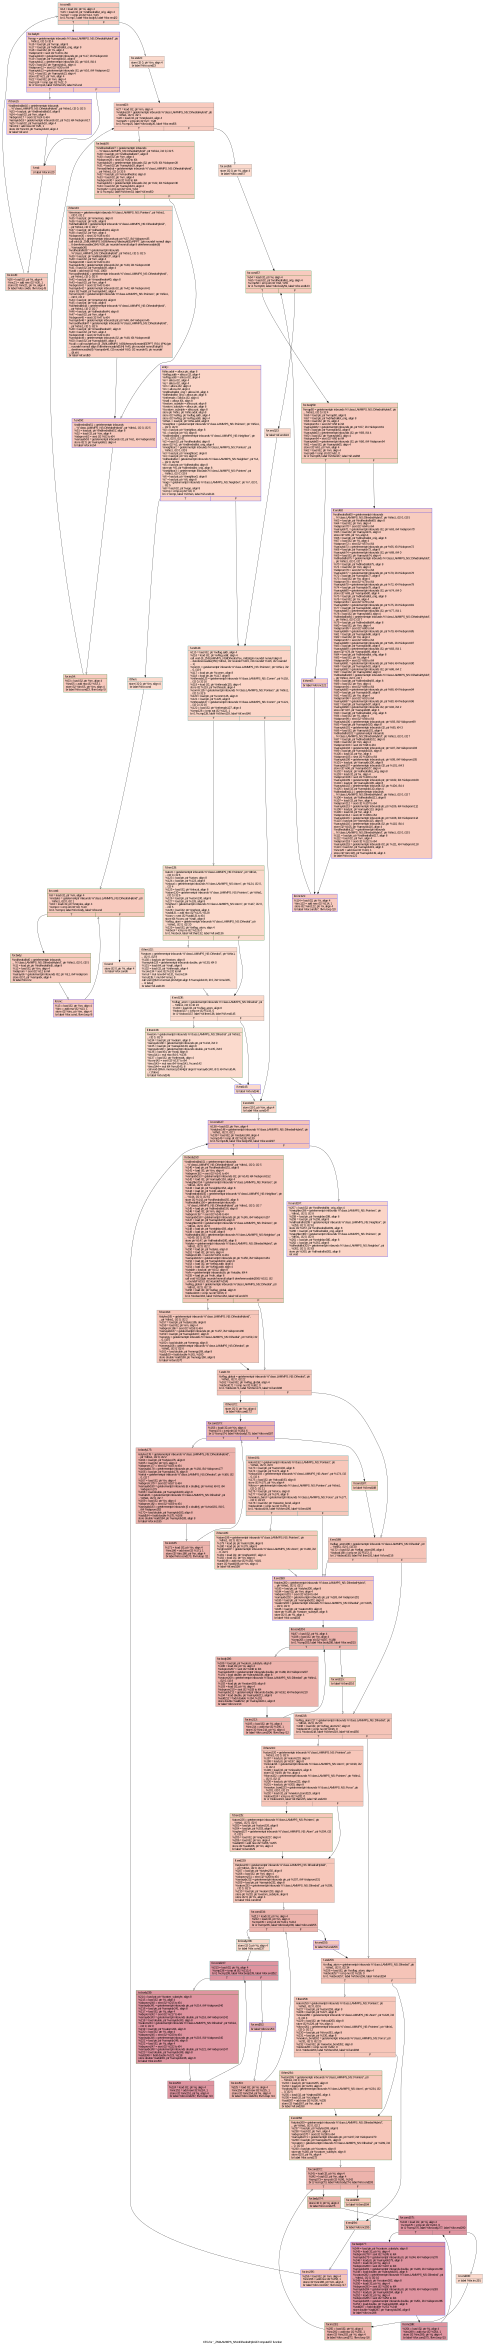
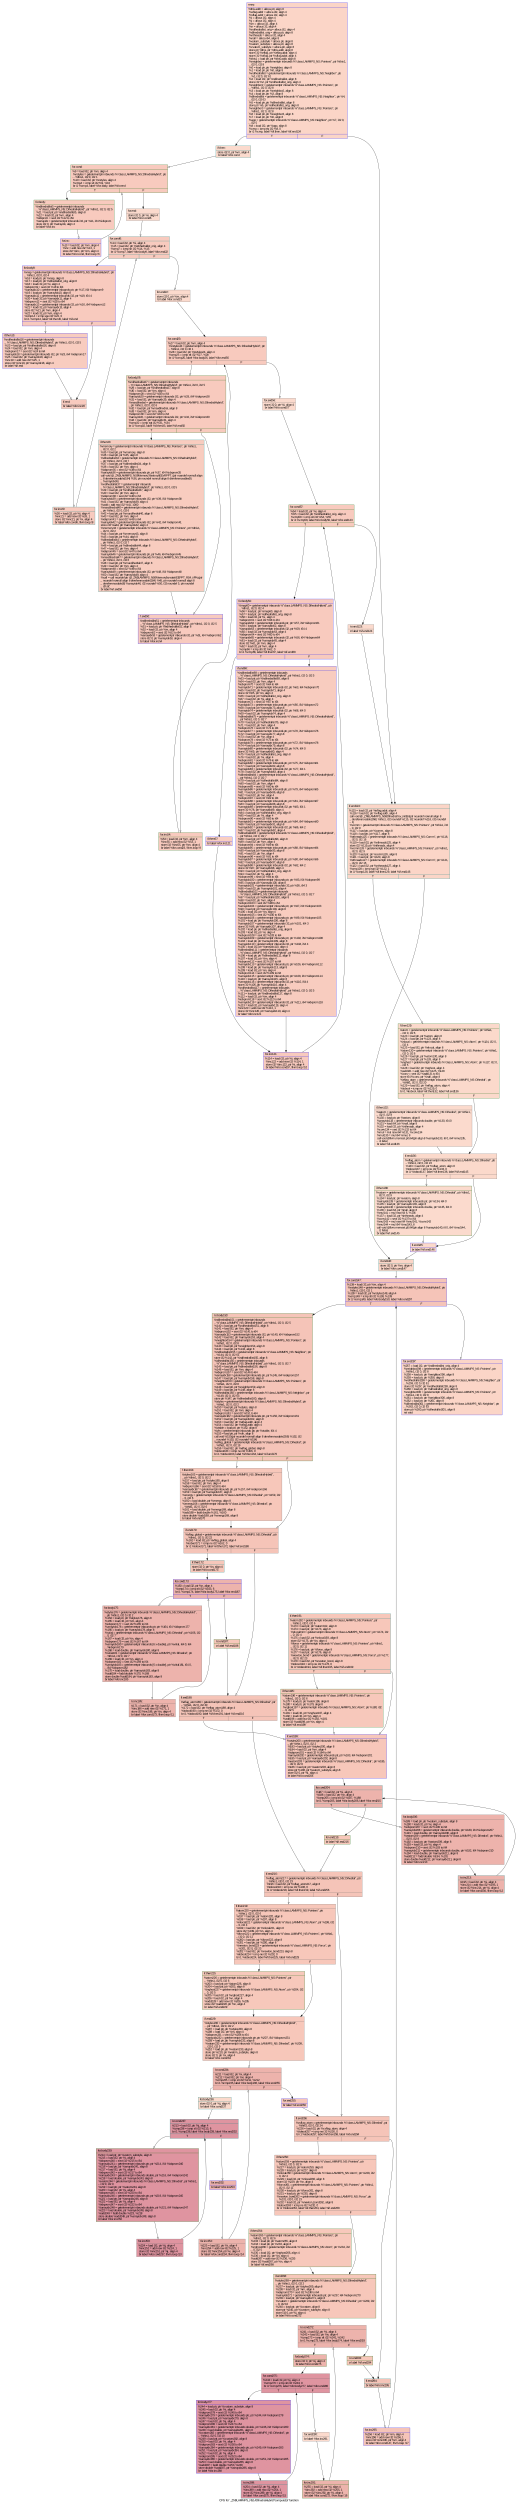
none -> (141, 228)
(350, 433) -> (285, 629)
